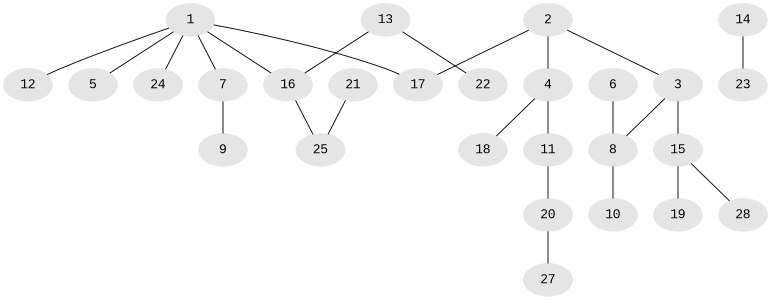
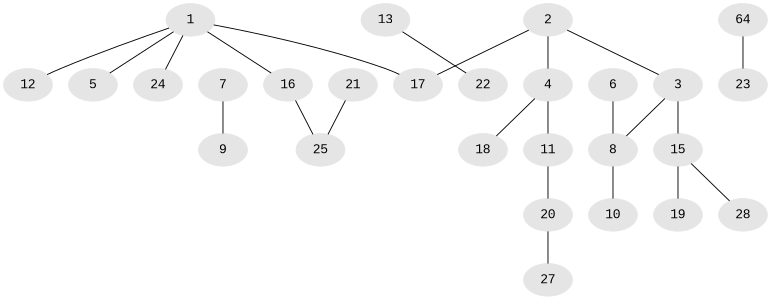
(743, 20) -> (743, 20)
(343, 48) -> none
(207, 52) -> none
